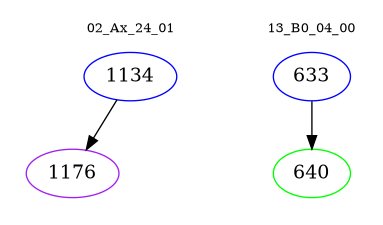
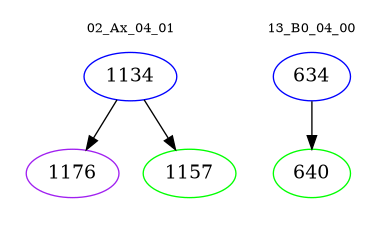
(131, 29) -> (131, 29)
(312, 77) -> (312, 77)
none -> (190, 173)
